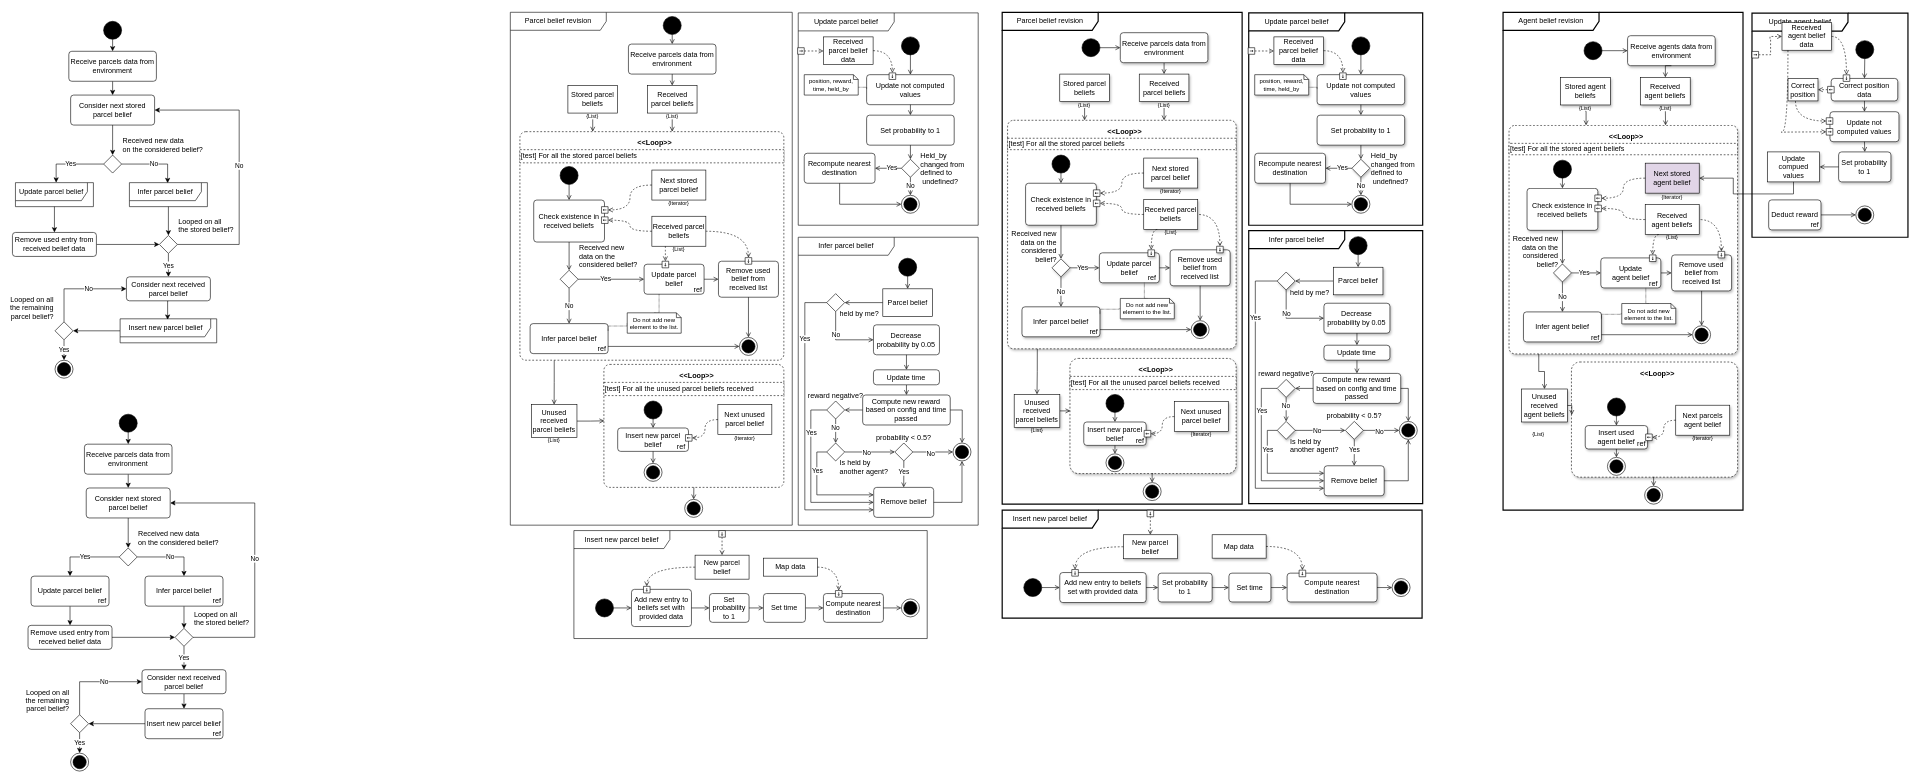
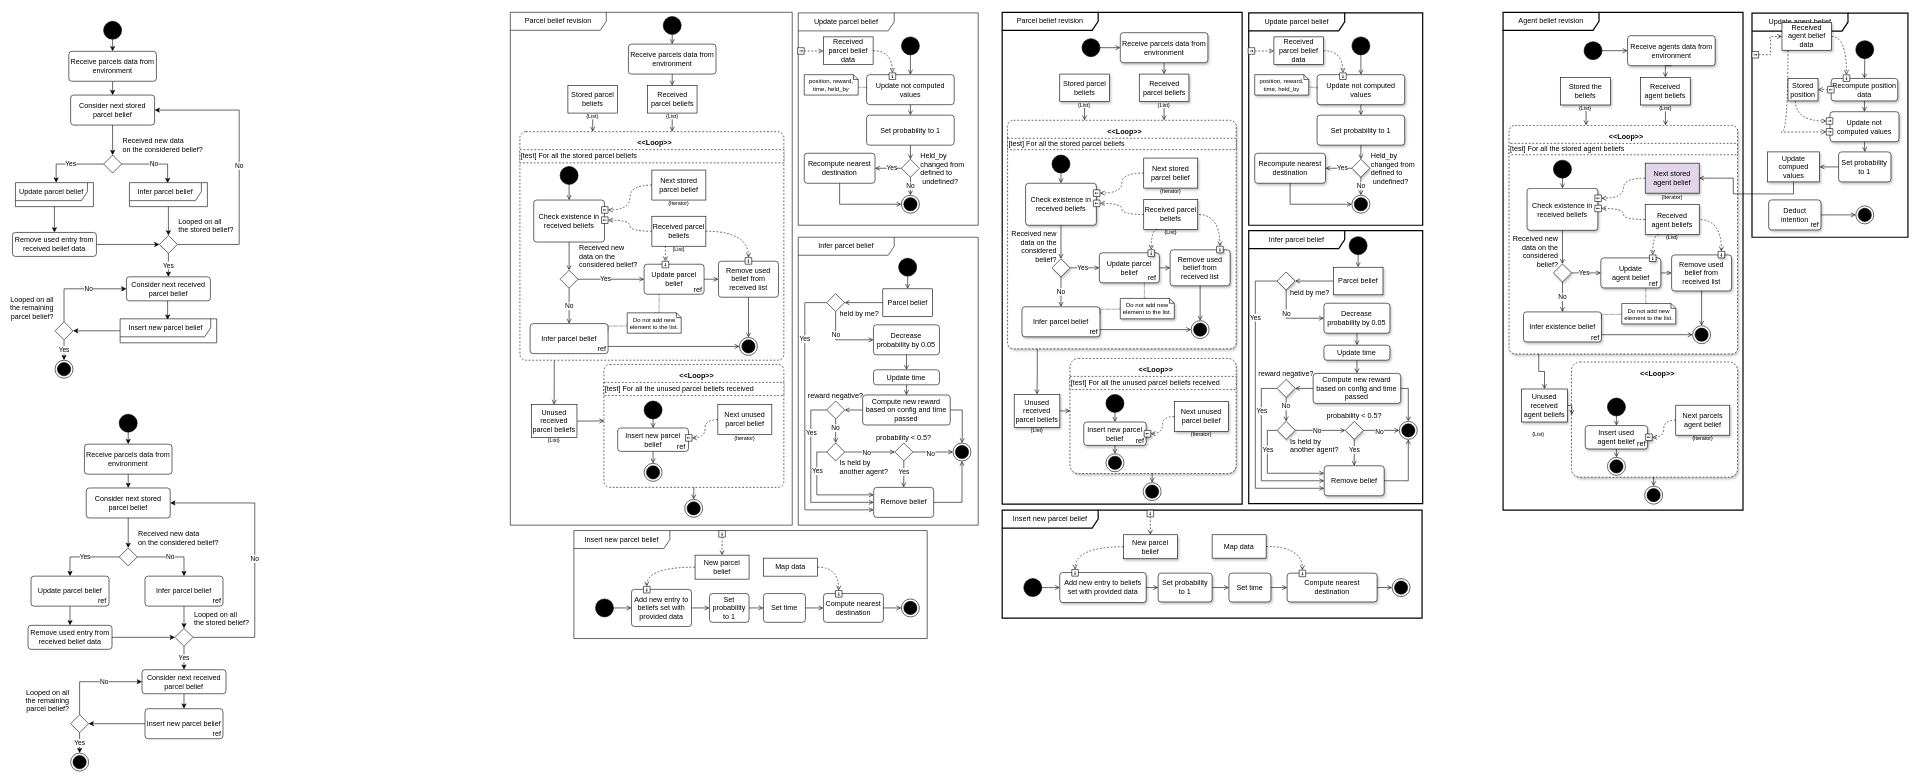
(1803, 90) -> (1803, 90)
(1865, 90) -> (1865, 90)
(1586, 92) -> (1586, 92)
(1795, 215) -> (1795, 215)
(1563, 327) -> (1563, 327)
